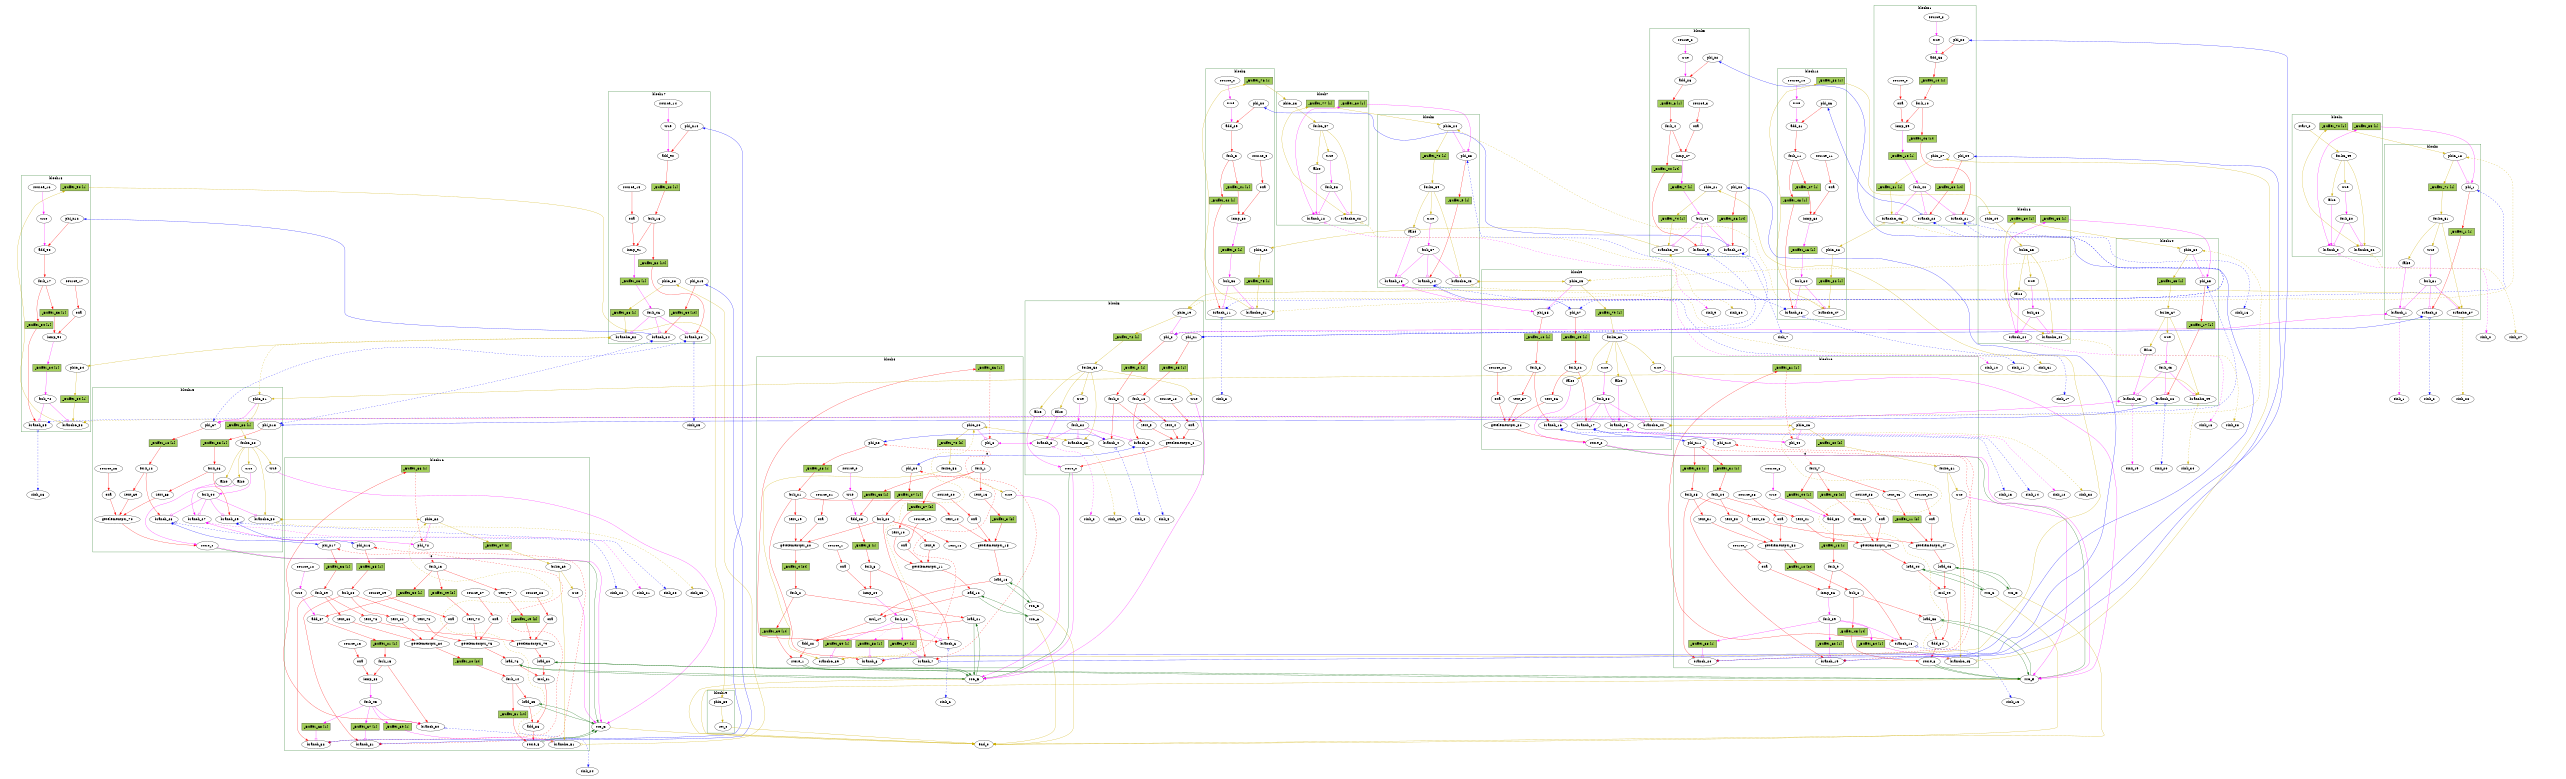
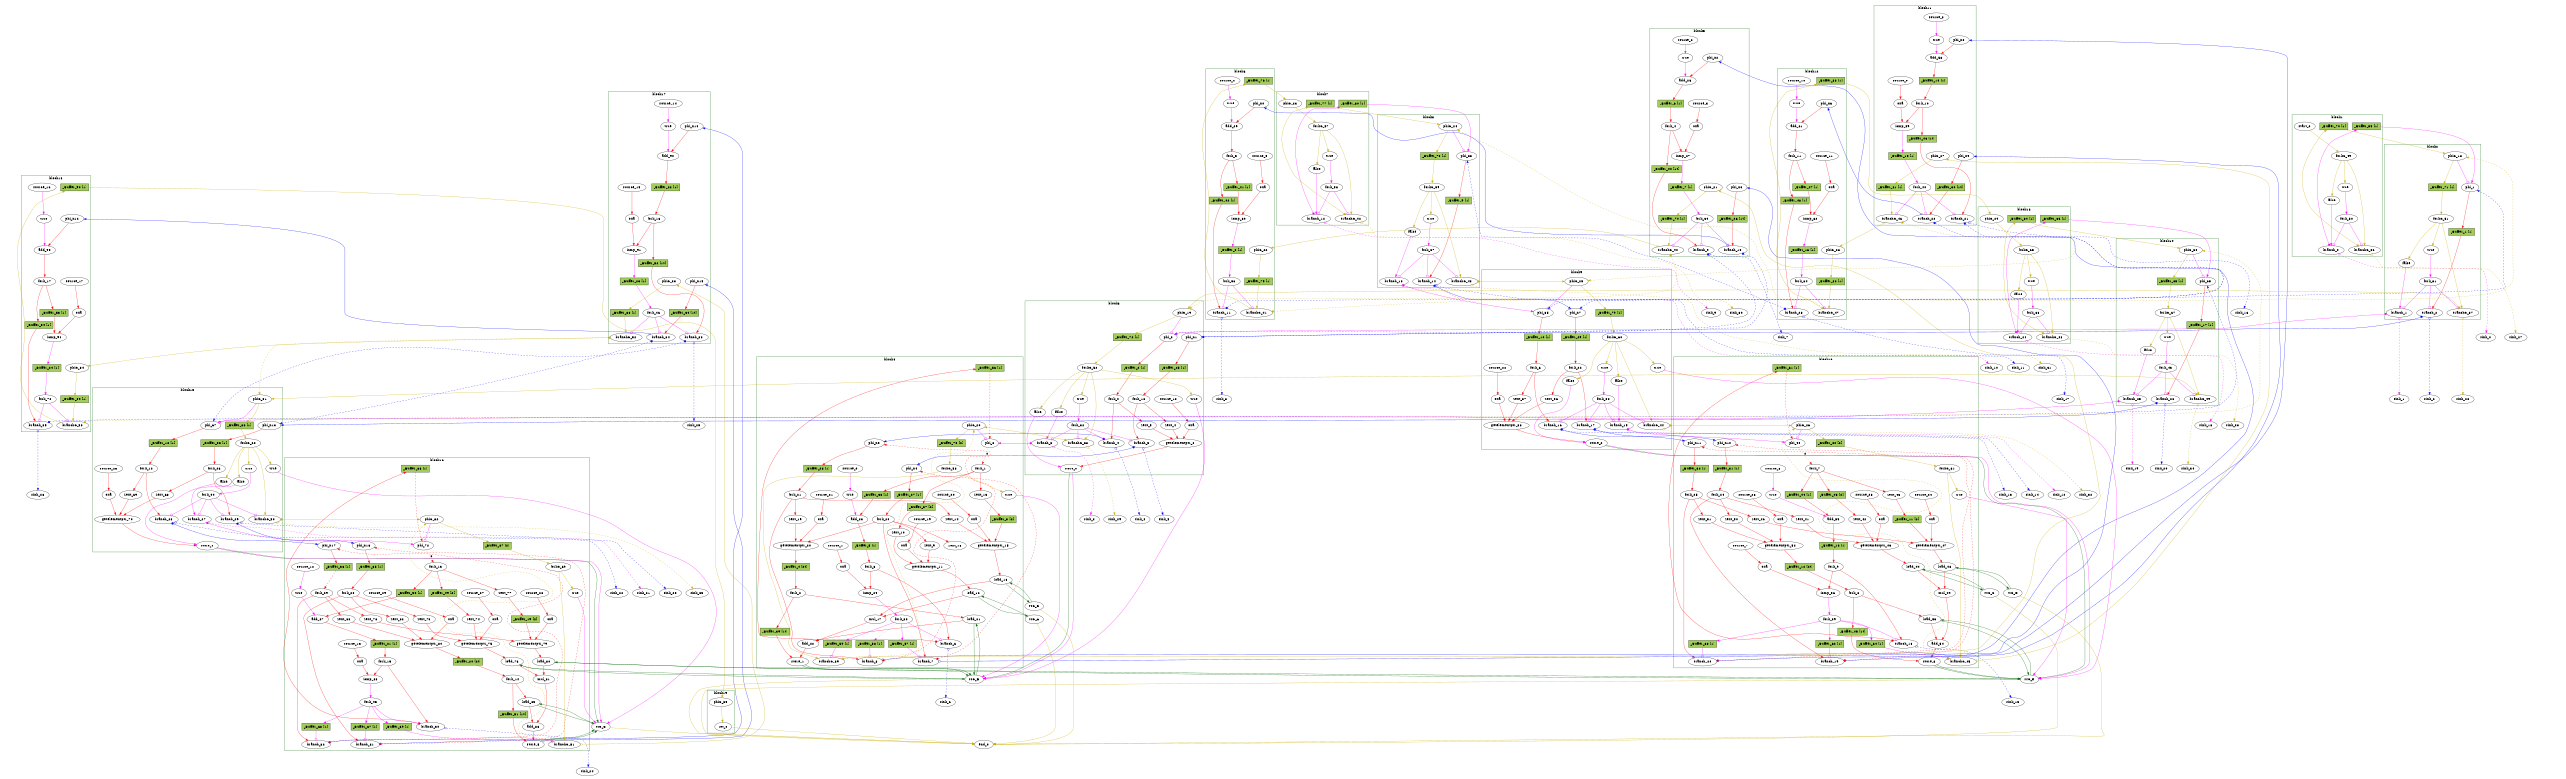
(1925, 8) -> (1925, 8)
(1709, 454) -> (1726, 454)
(331, 579) -> (331, 579)
